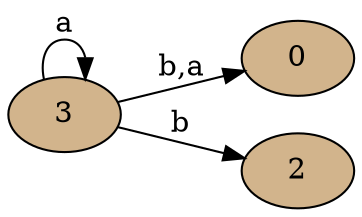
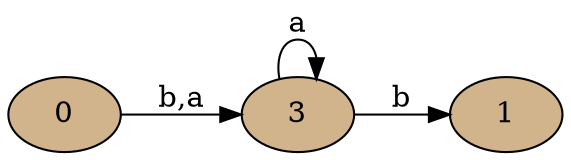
(171, 89) -> (170, 115)
(298, 171) -> (506, 115)
